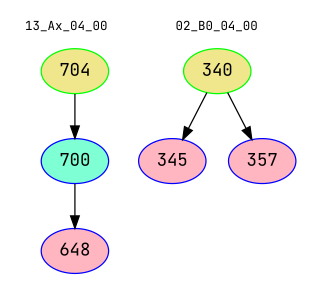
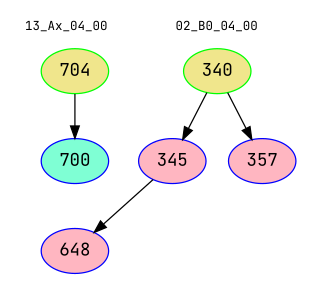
(75, 200) -> (128, 202)
